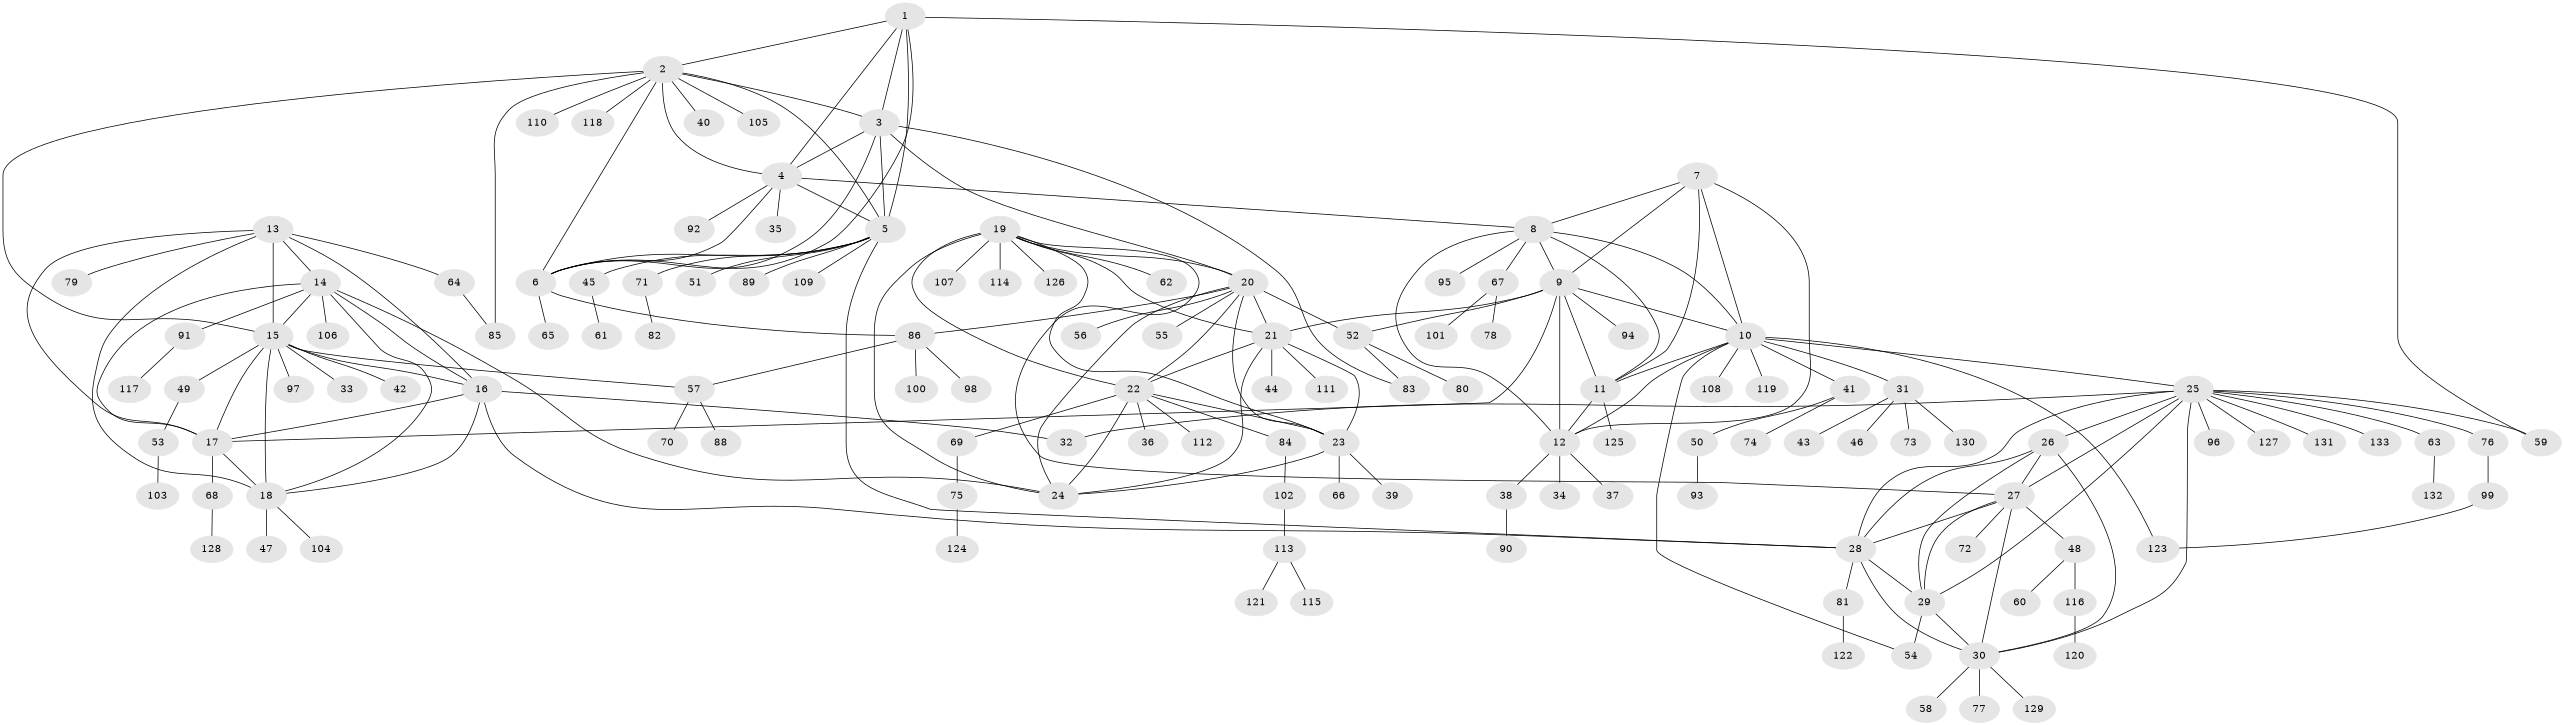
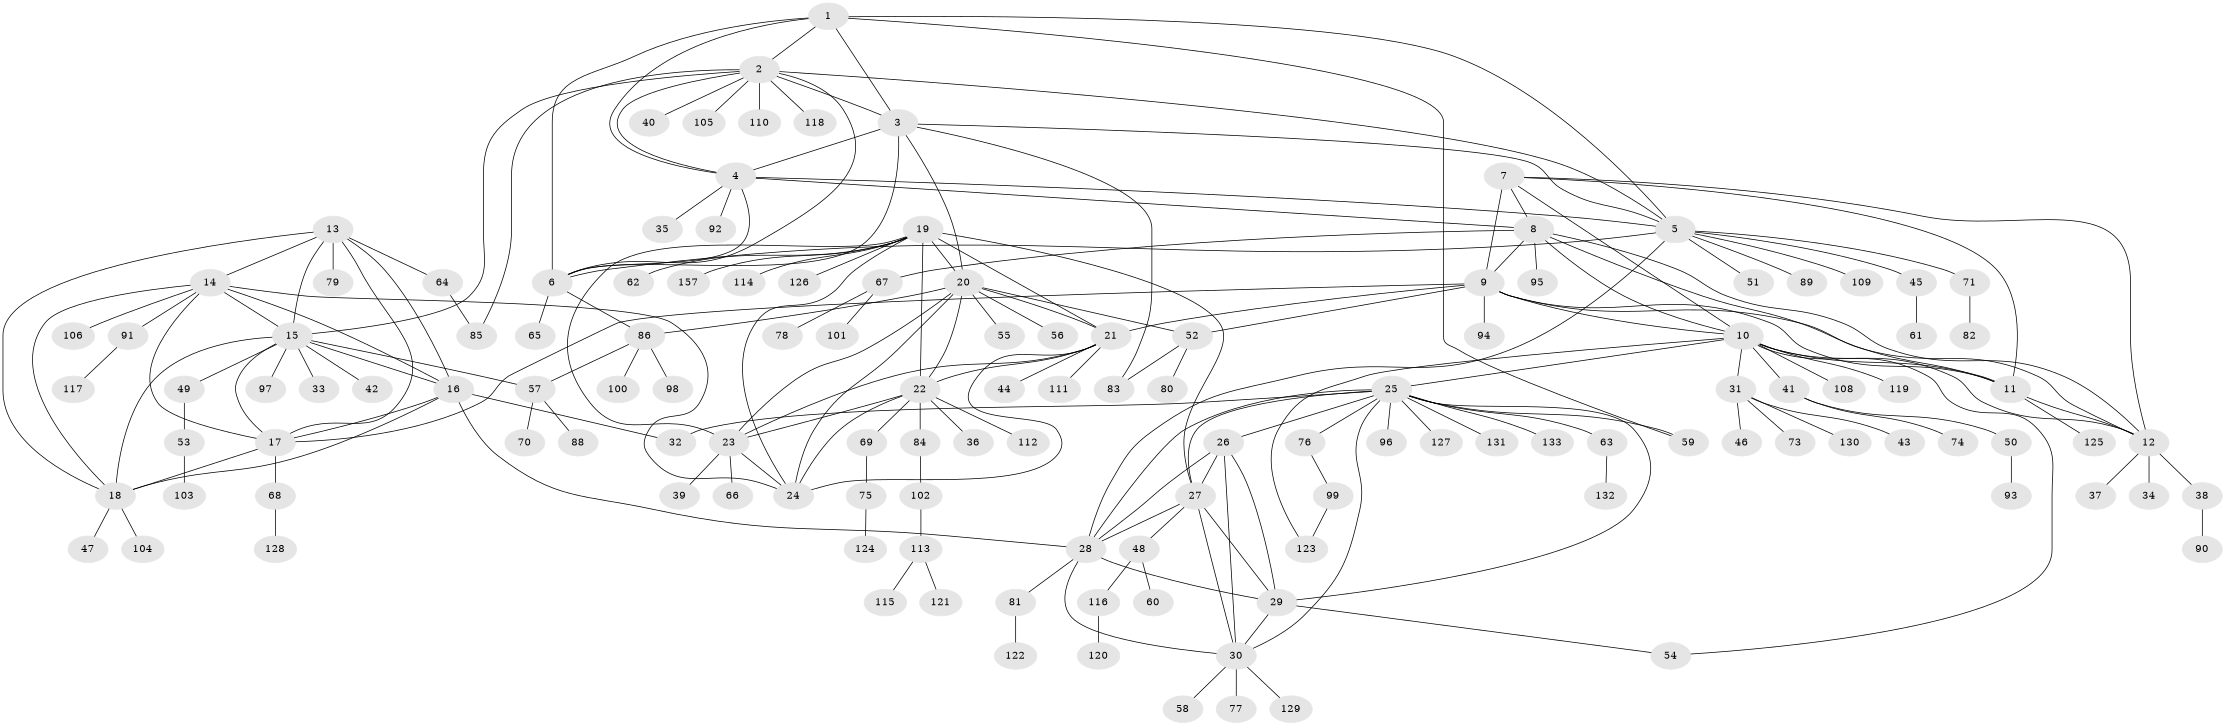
(945, 283) -> (688, 283)
(1965, 549) -> none
